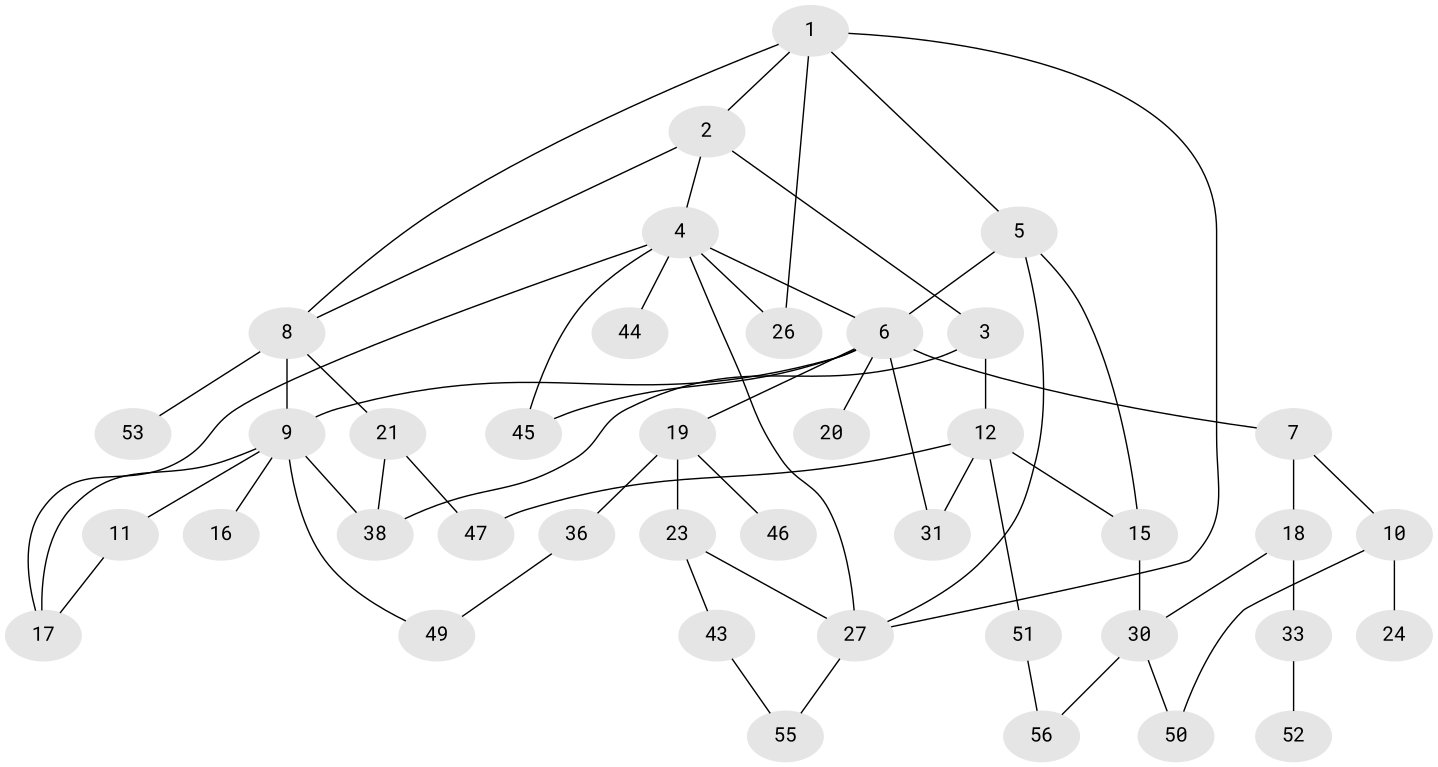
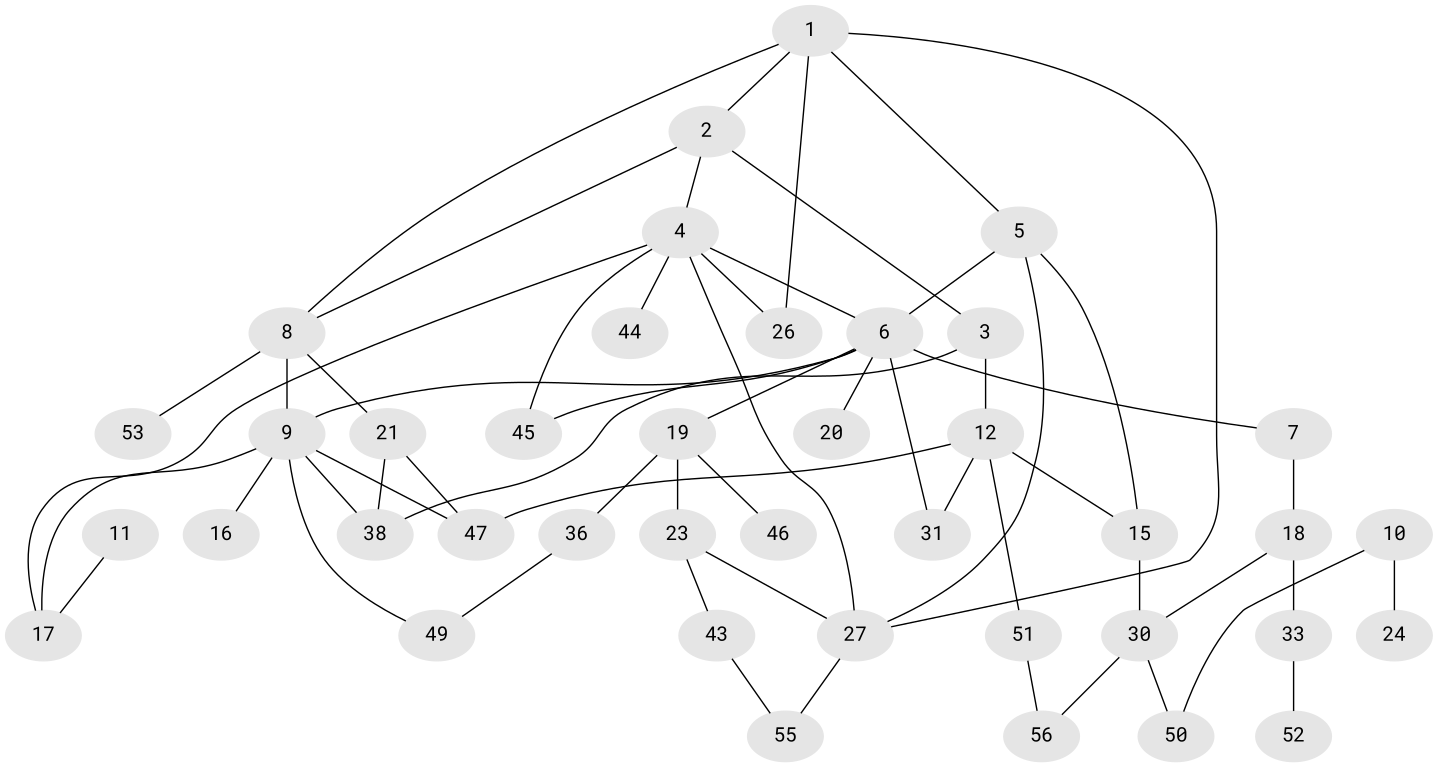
(204, 484) -> (372, 479)
(1344, 484) -> none
